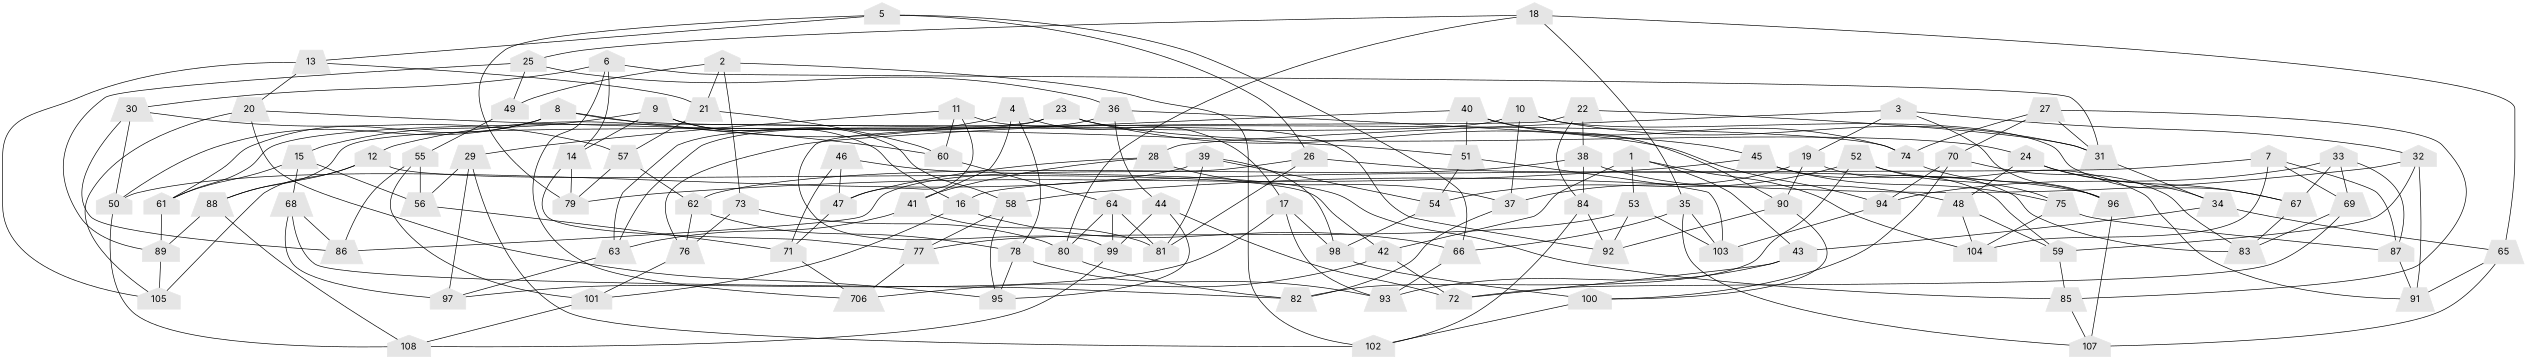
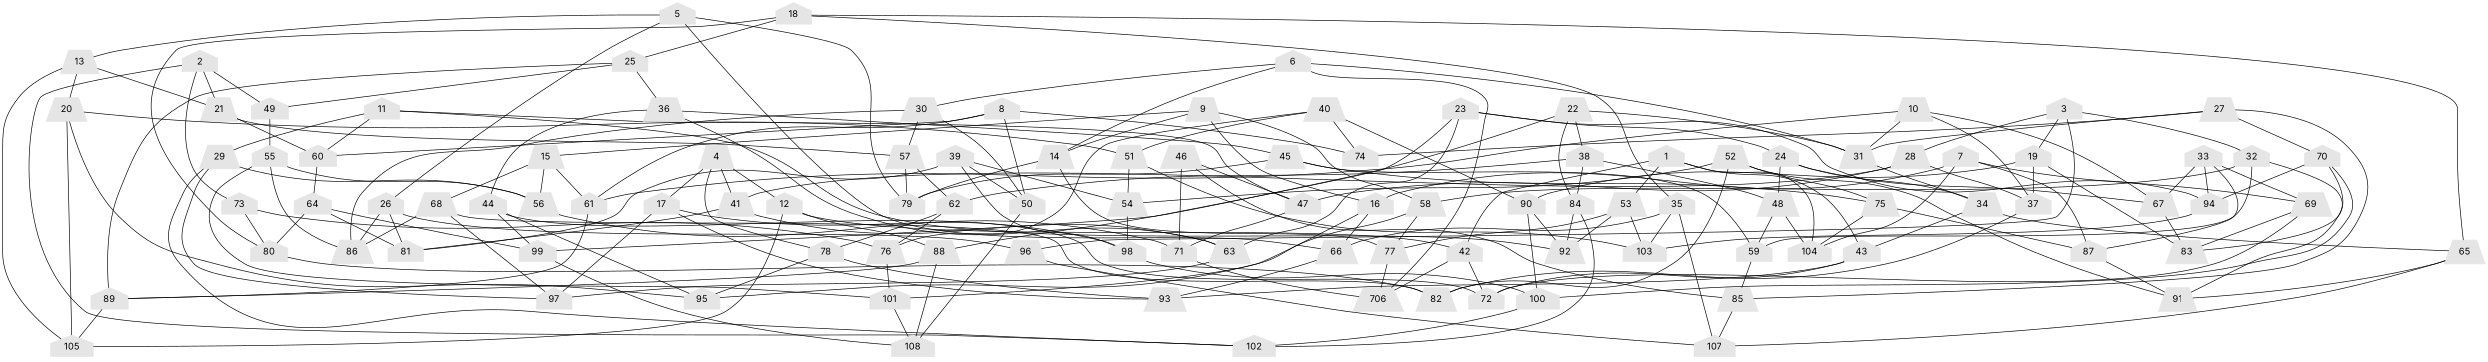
(2012, 182) -> none
